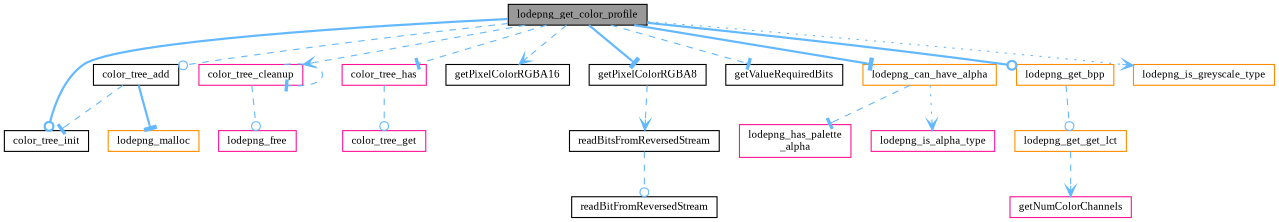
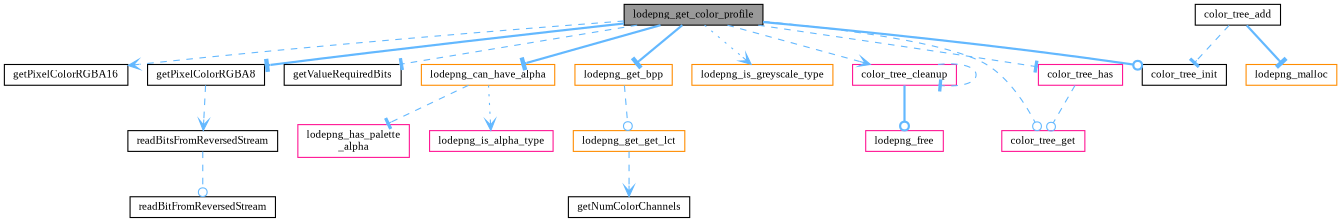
(348, 43) -> (914, 42)
(872, 48) -> (661, 43)
(254, 103) -> (905, 103)
(1071, 207) -> (629, 207)
